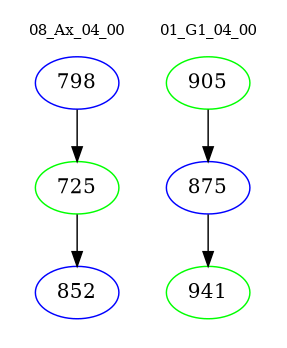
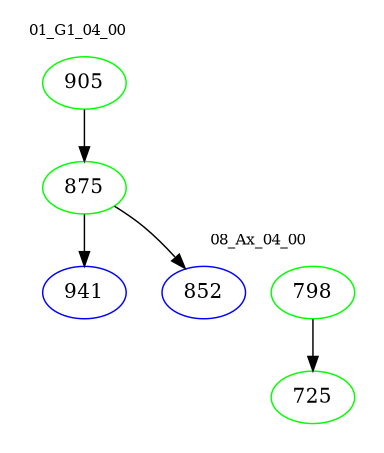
(77, 83) -> (313, 293)
(208, 188) -> (84, 188)
(77, 233) -> (160, 241)
(208, 293) -> (84, 293)
